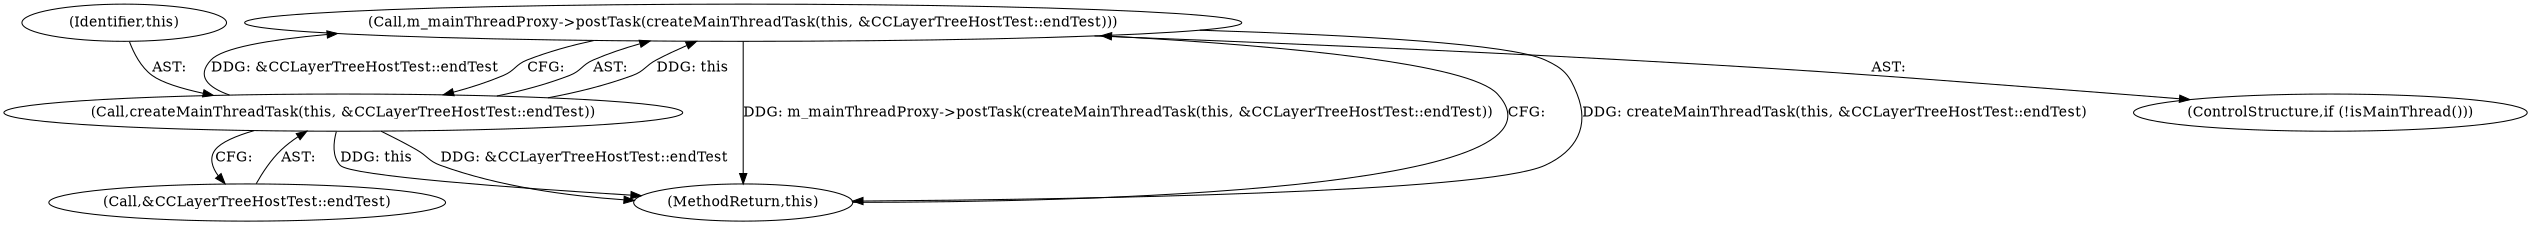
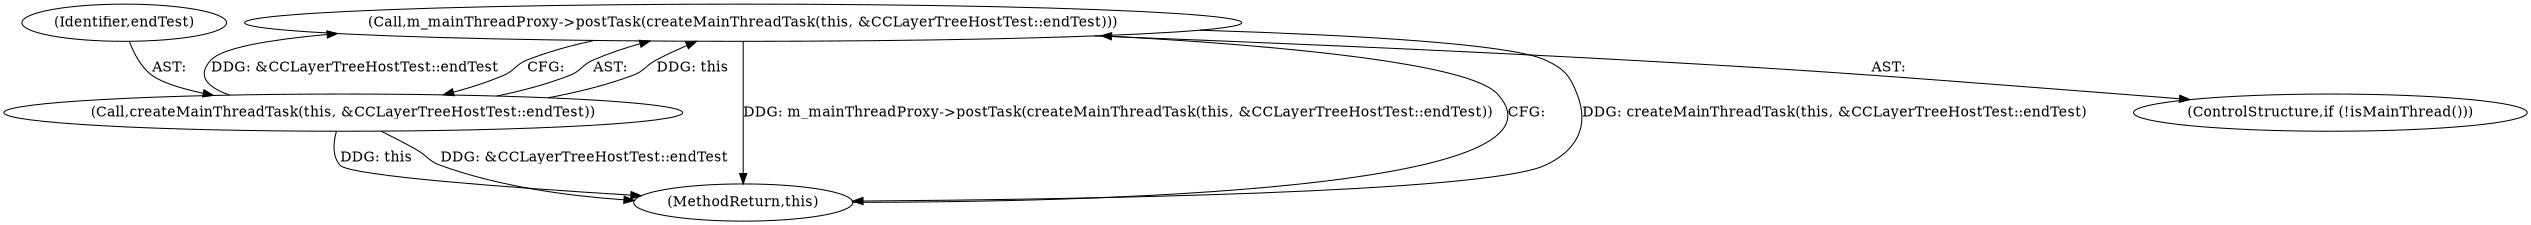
(124, 23) -> (124, 23)
(247, 203) -> none
